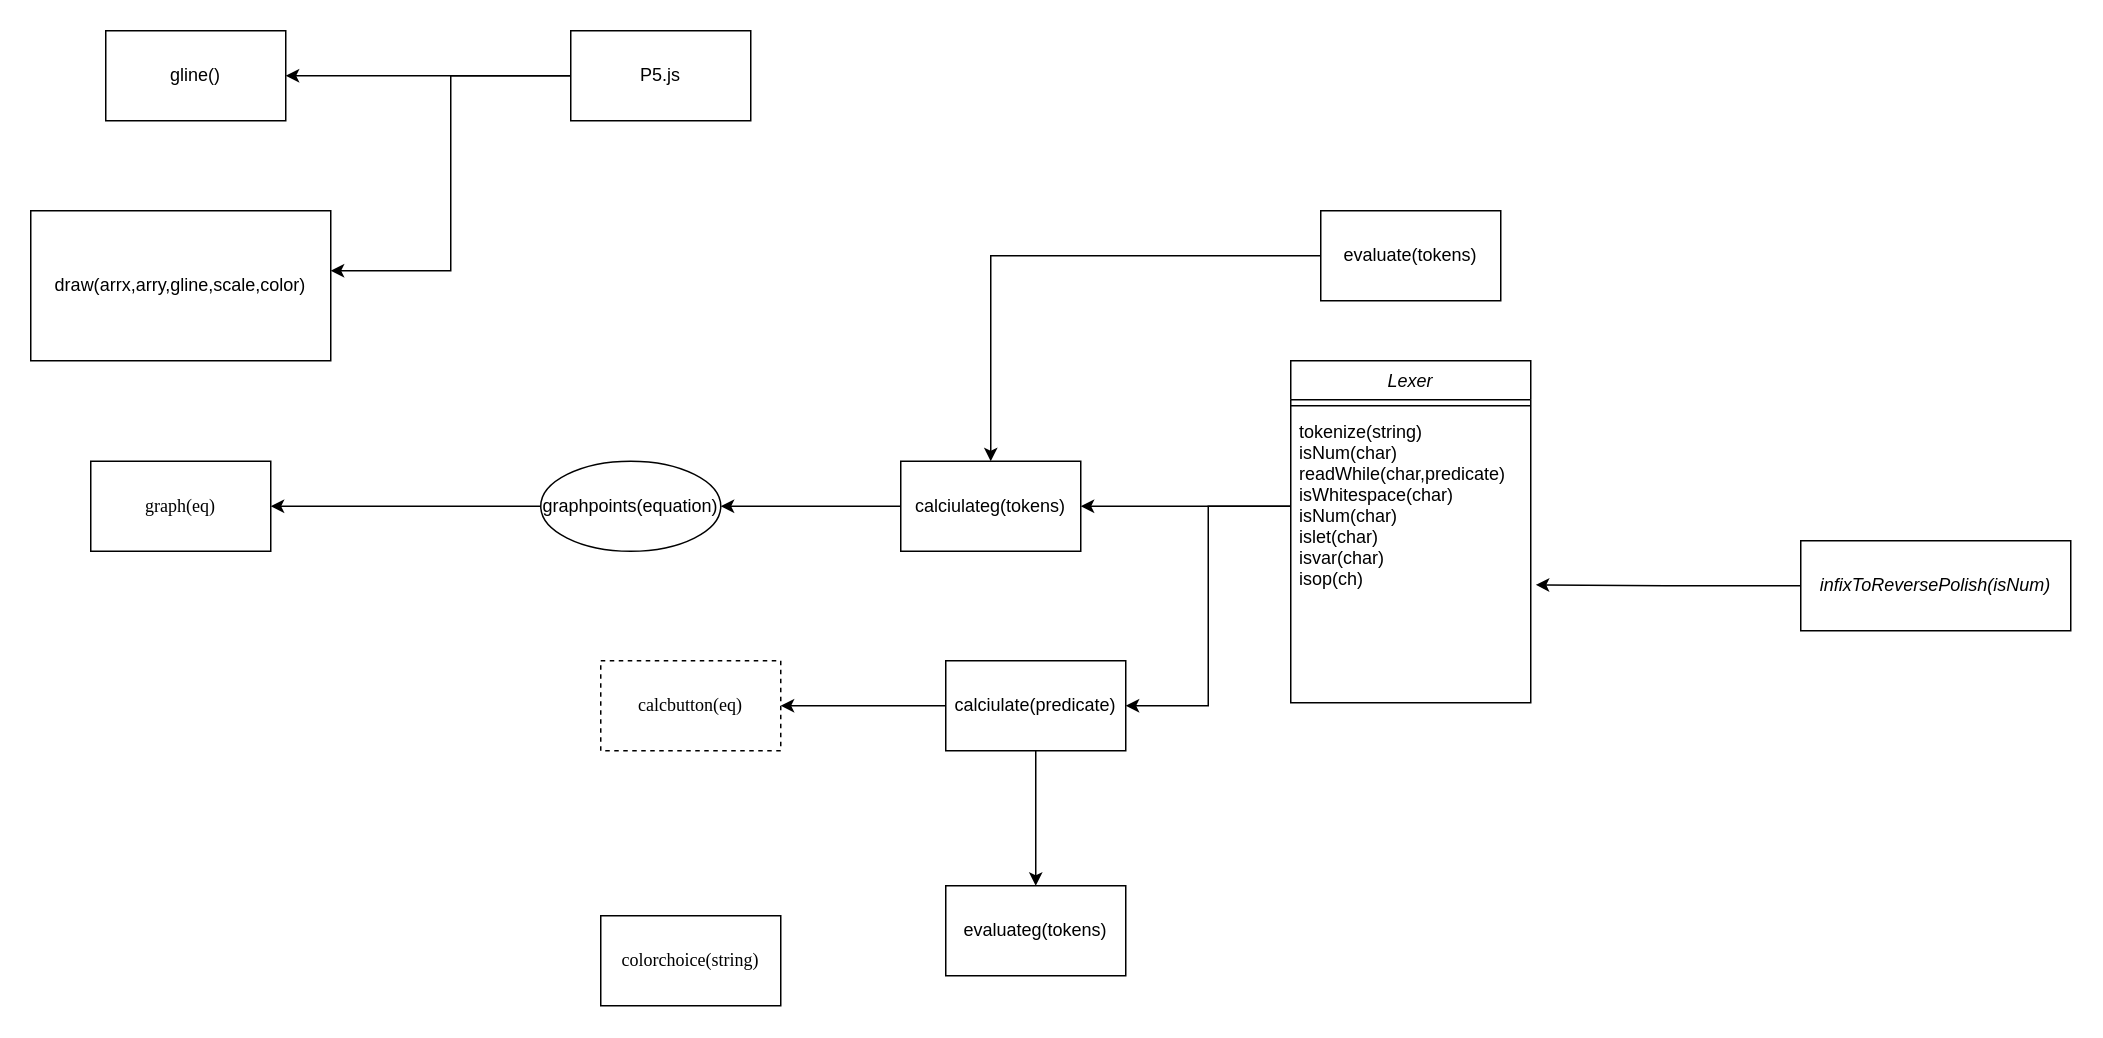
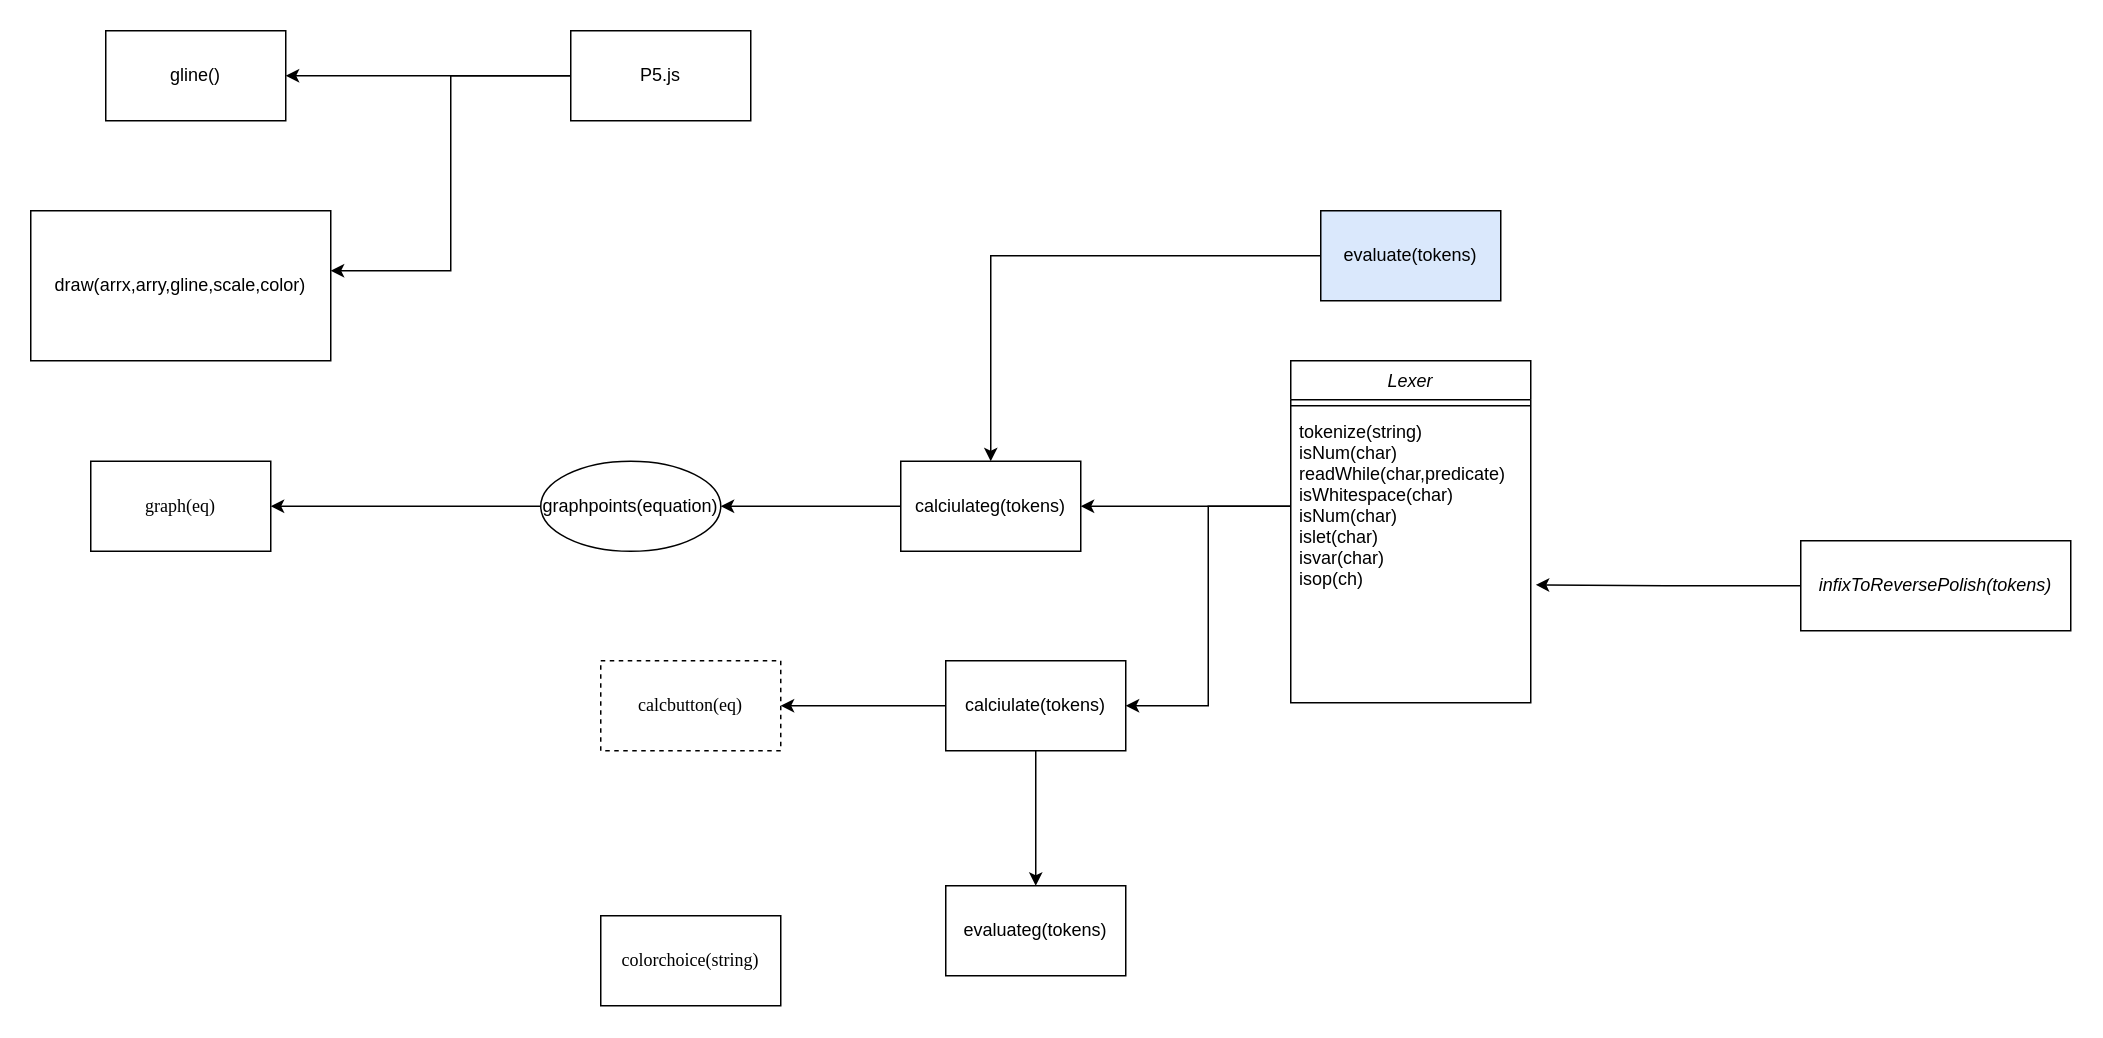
(1411, 256) -> (1411, 256)
(1936, 586) -> (1936, 586)
(1036, 706) -> (1036, 706)
